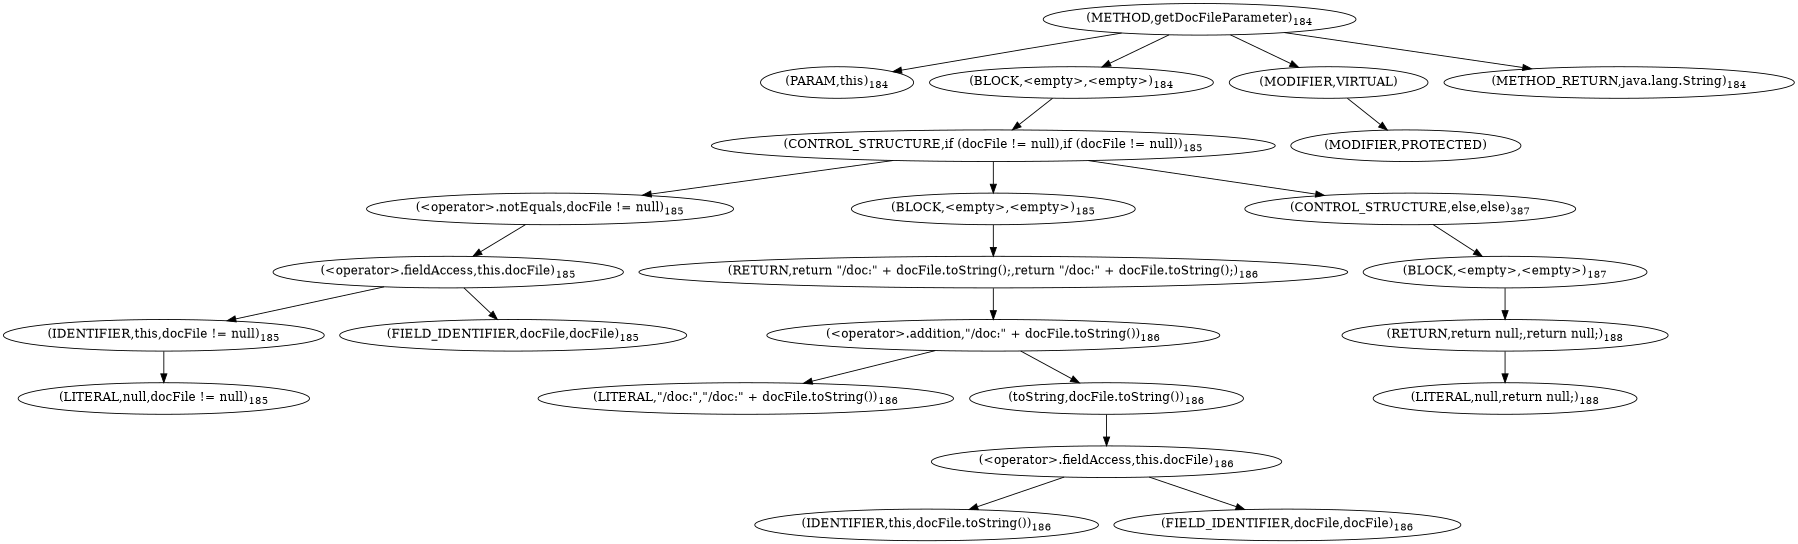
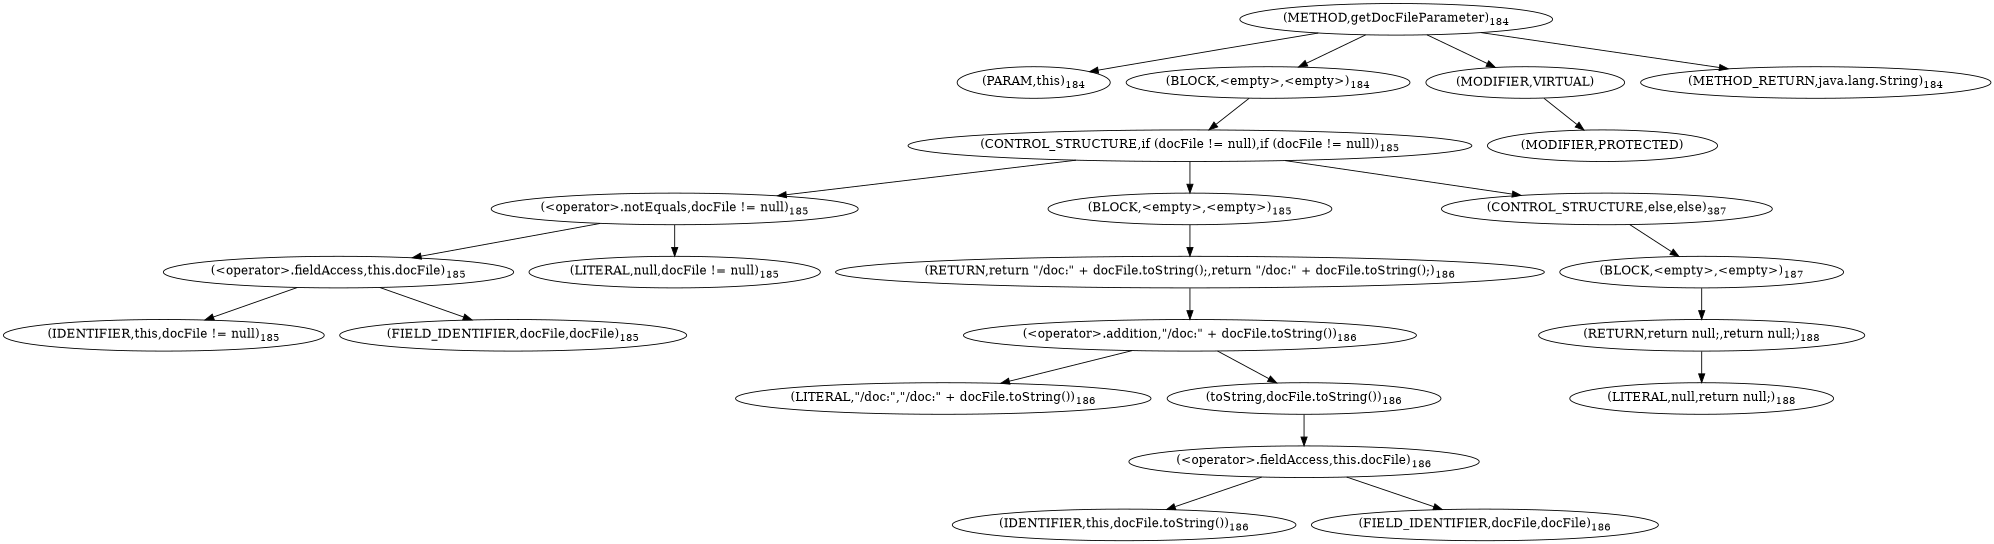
(164, 363) -> (675, 236)
